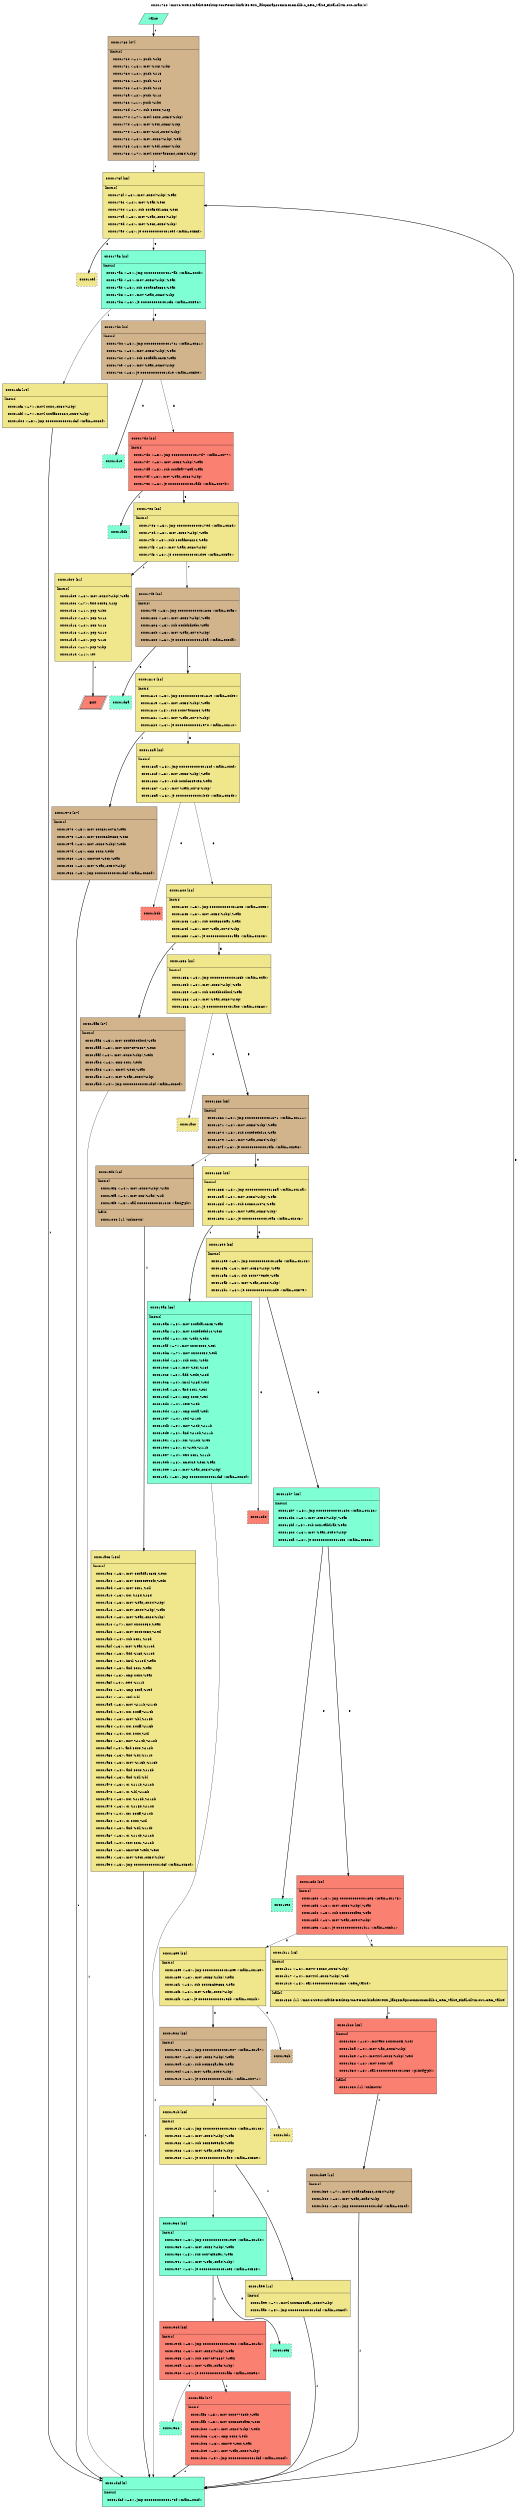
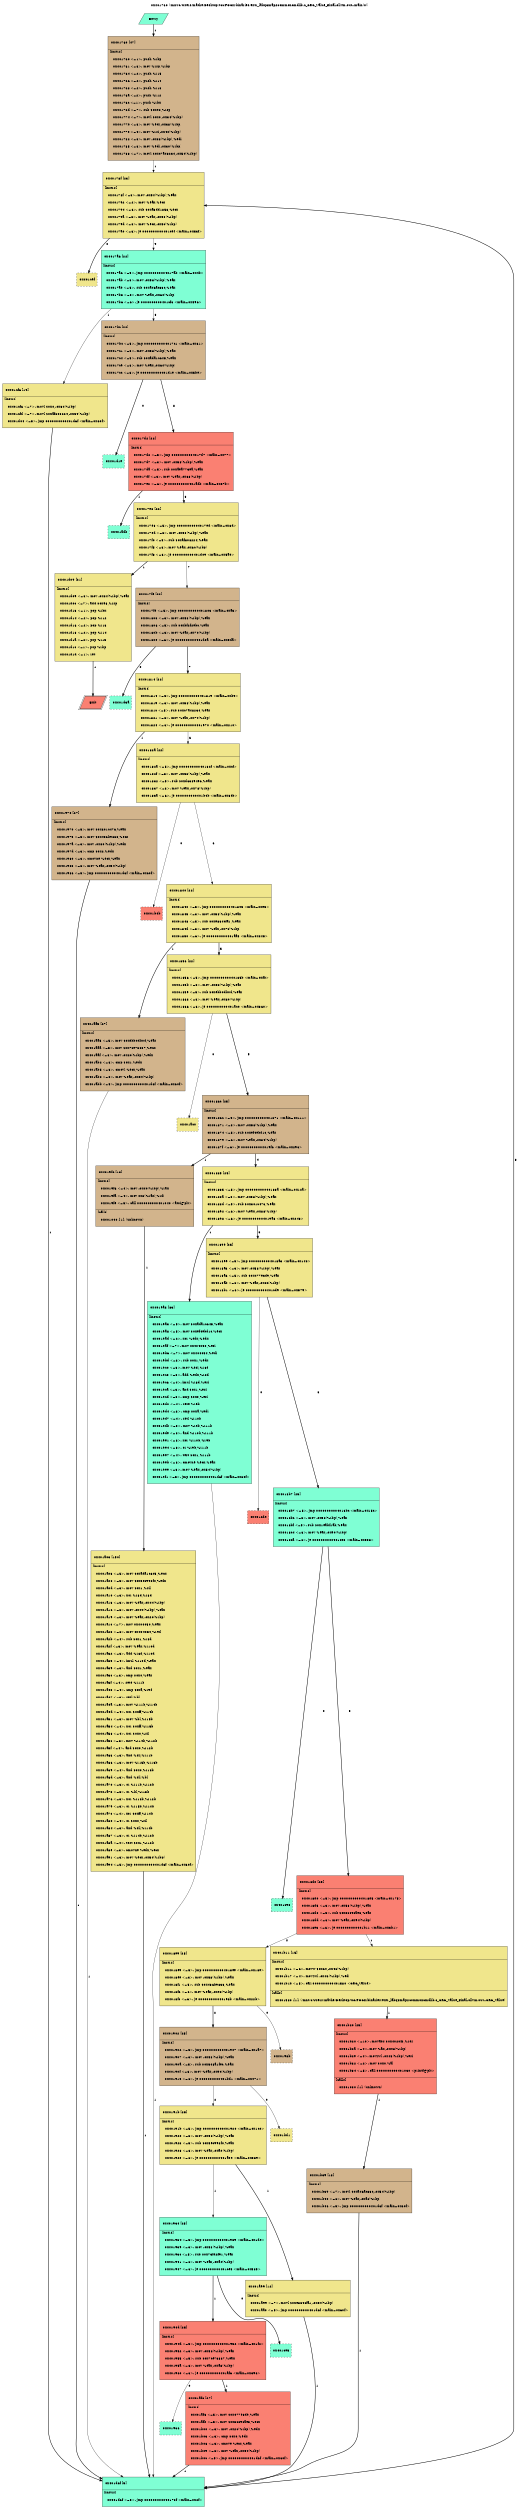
(154, 19) -> (154, 19)
(167, 405) -> (167, 405)
(202, 1159) -> (202, 1159)
